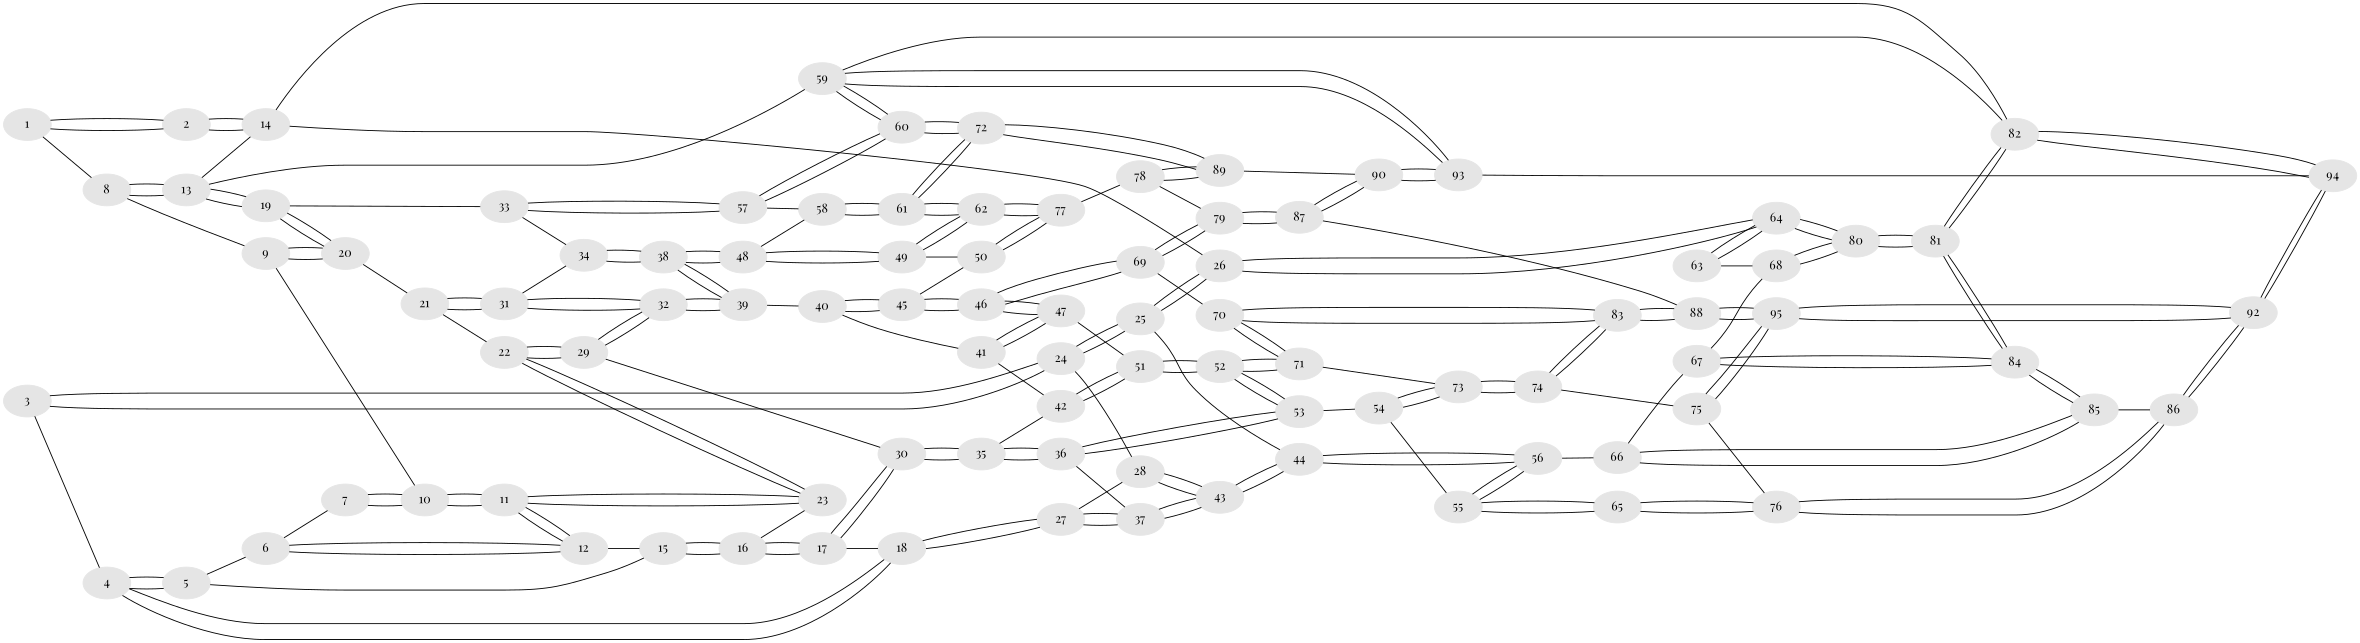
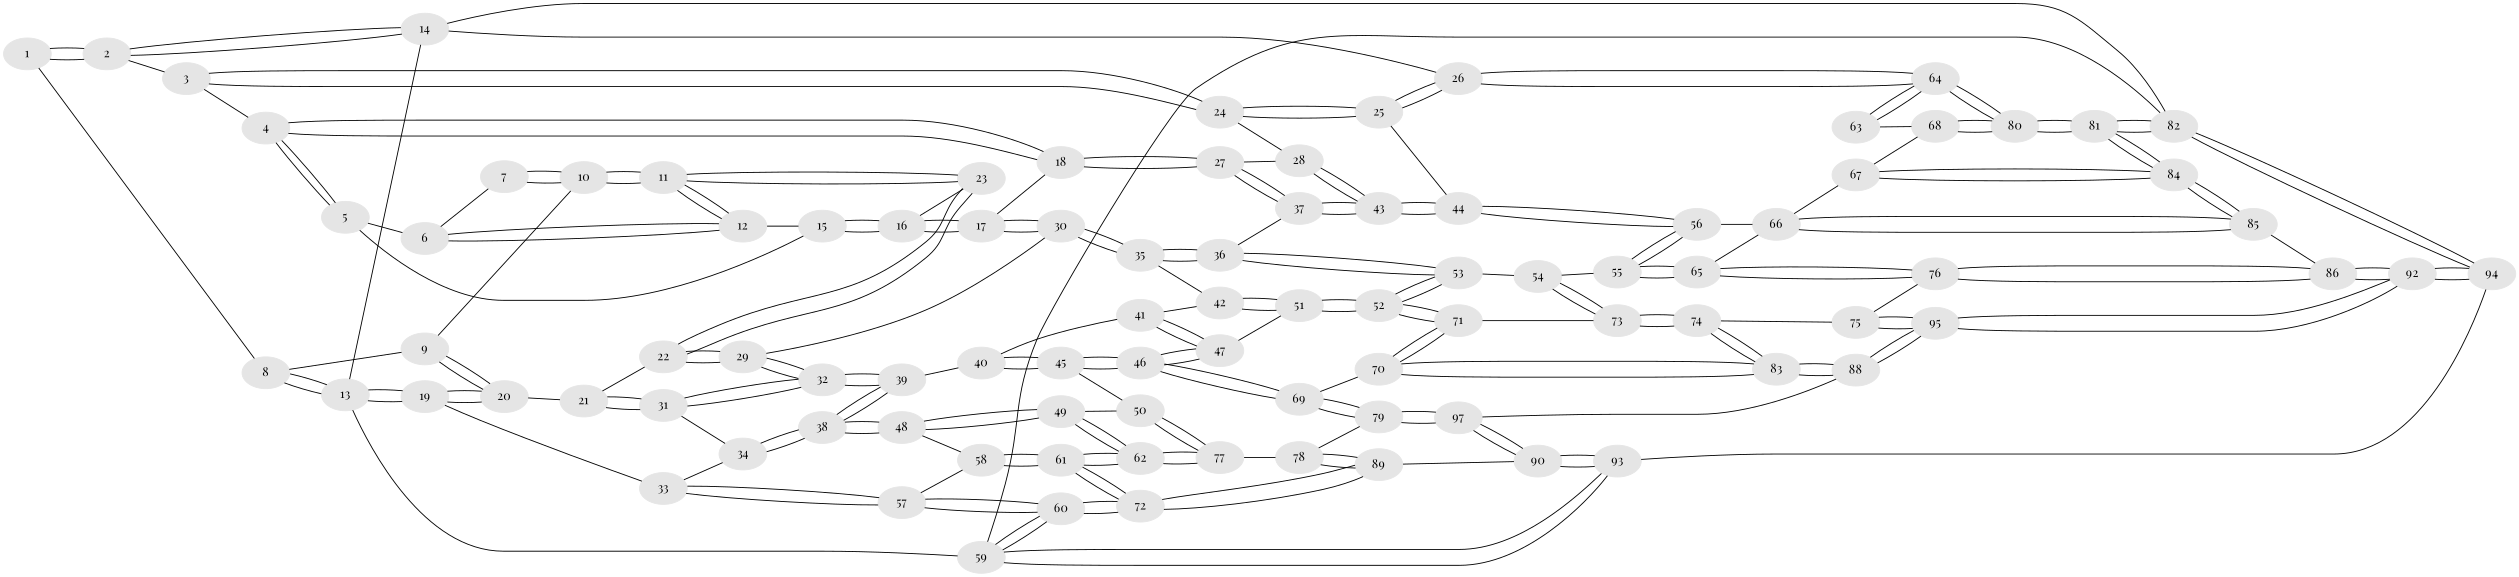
none -> (147, 66)
(1299, 217) -> (1458, 418)
none -> (1737, 248)
